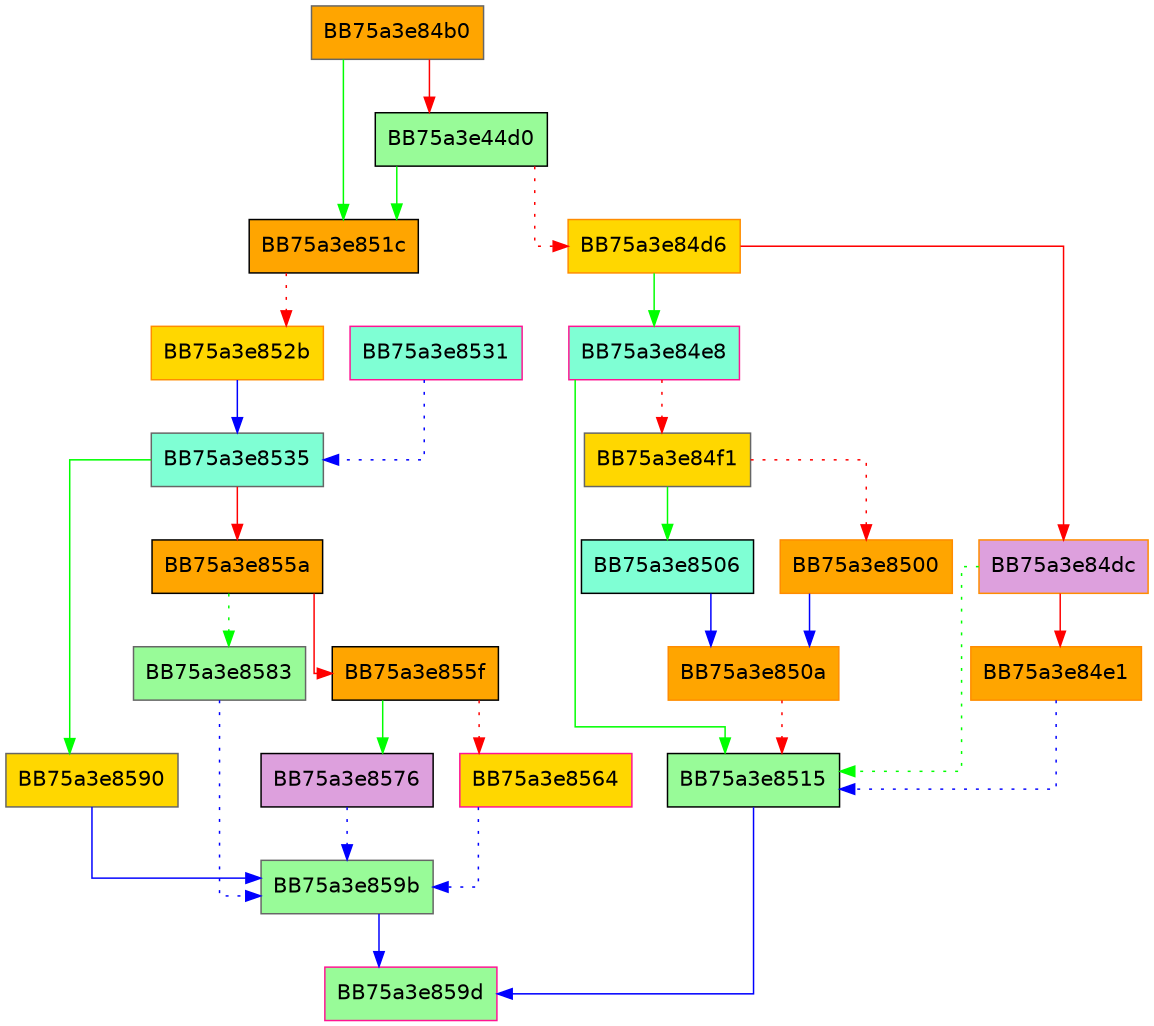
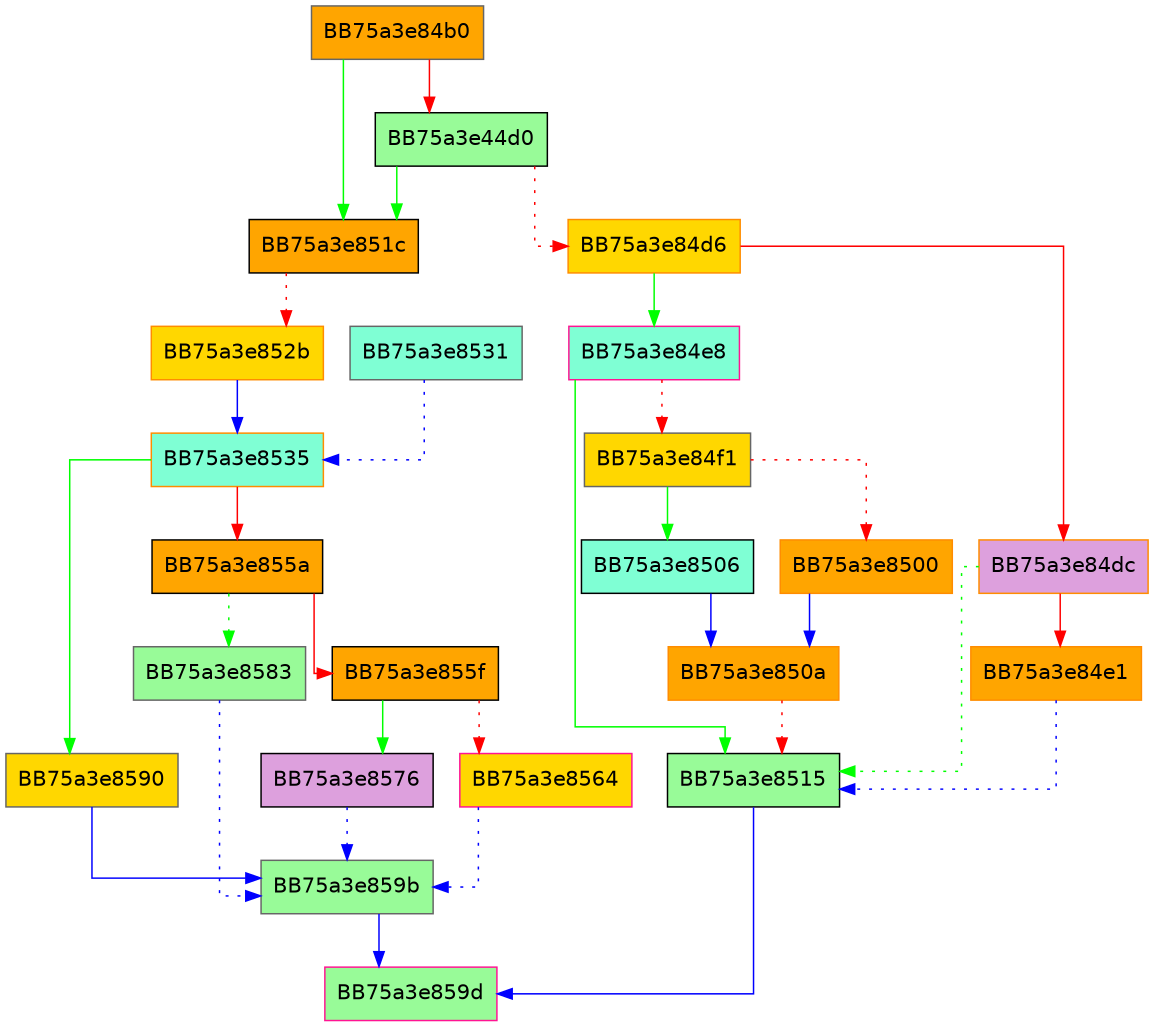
(436, 353) -> (436, 353)
(237, 460) -> (237, 460)
